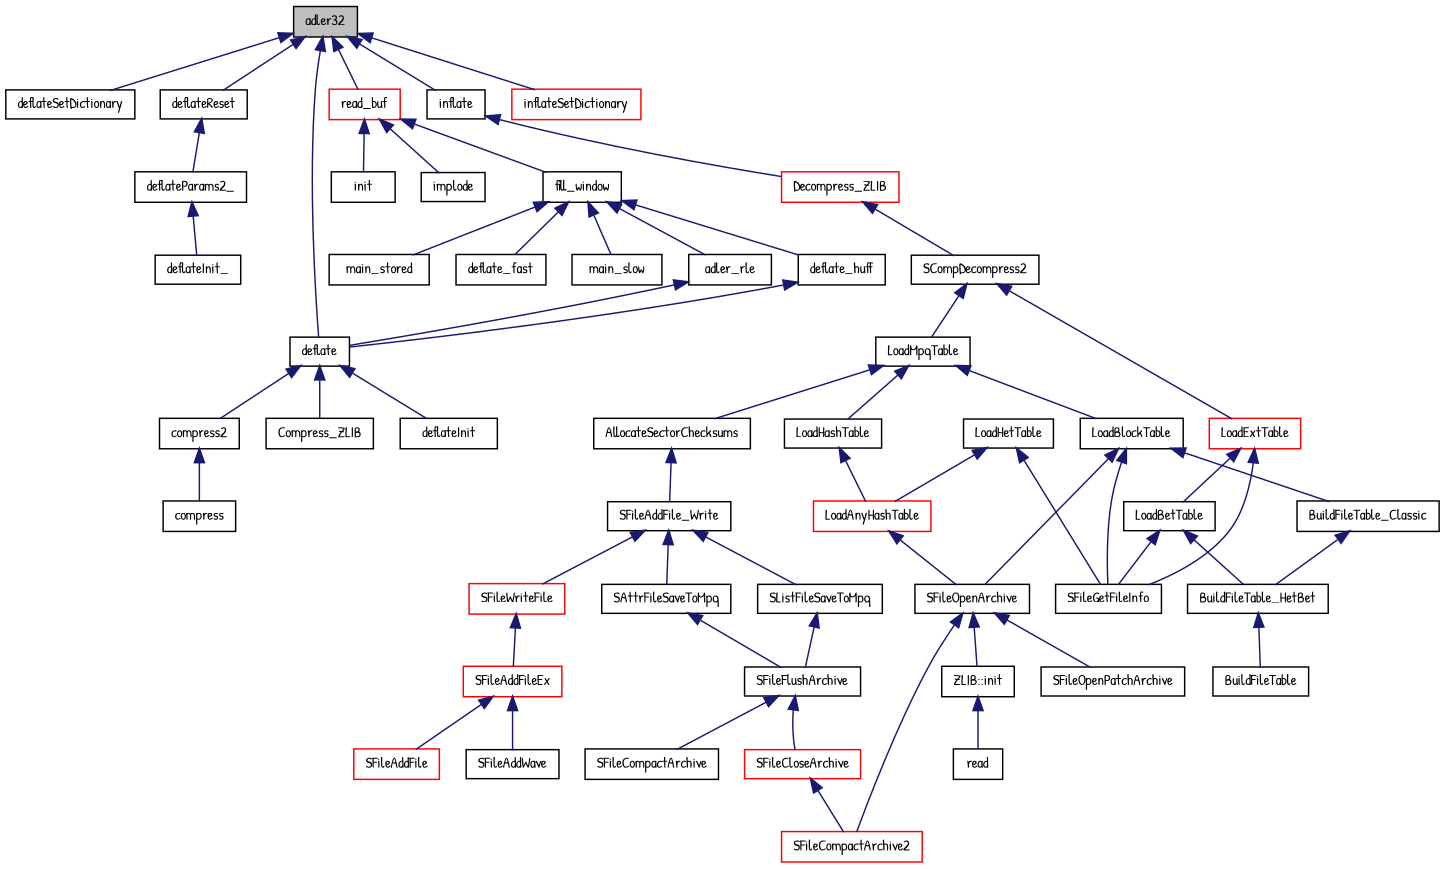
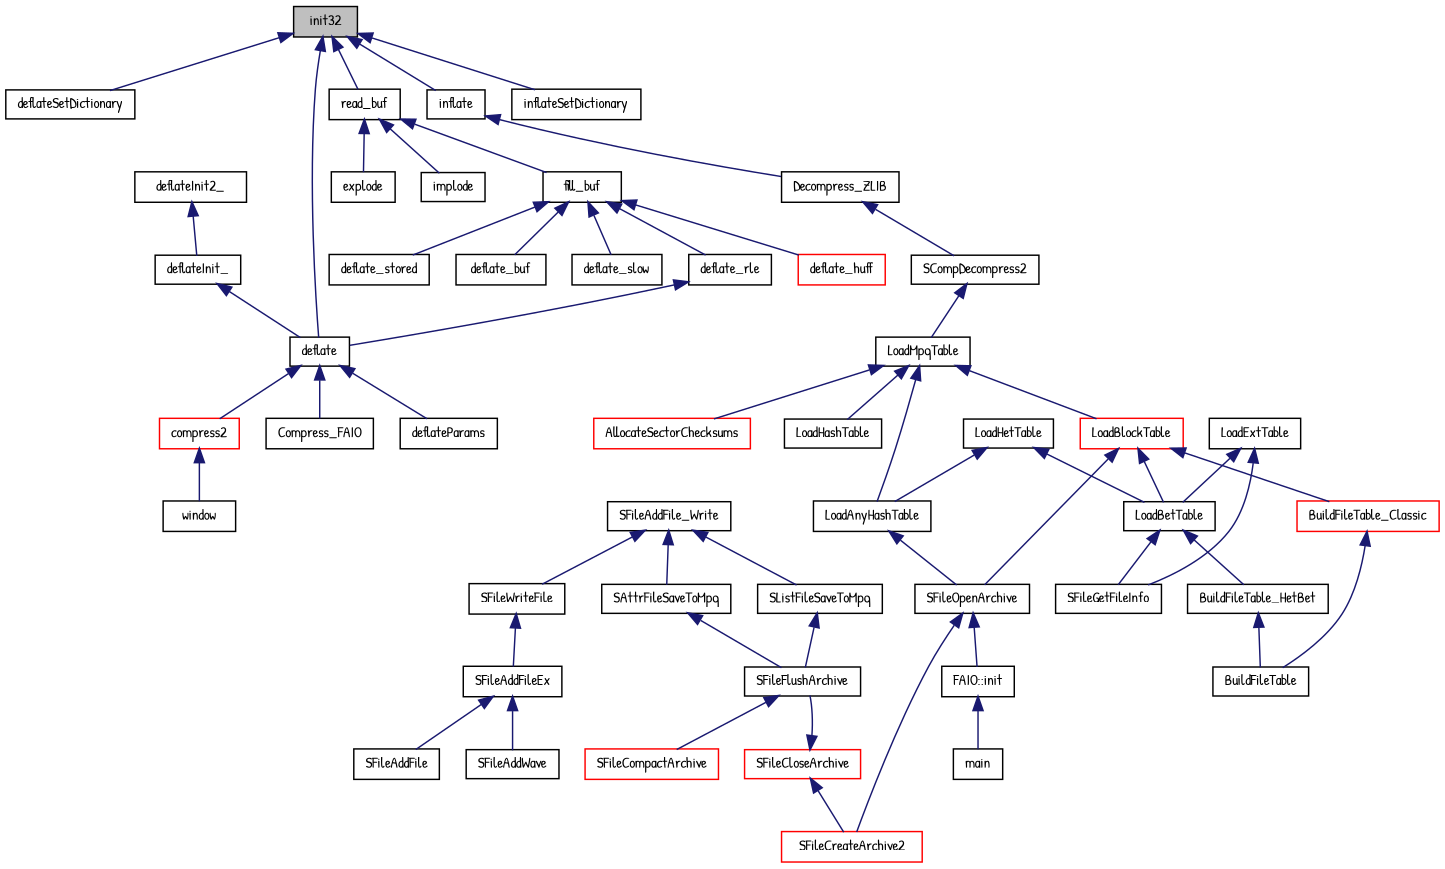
(326, 22) -> (326, 22)
(204, 104) -> none
(365, 104) -> (365, 104)
(576, 104) -> (576, 104)
(191, 187) -> (191, 187)
(363, 187) -> (363, 187)
(582, 187) -> (582, 187)
(840, 187) -> (840, 187)
(379, 270) -> (379, 270)
(501, 270) -> (501, 270)
(617, 270) -> (617, 270)
(730, 270) -> (730, 270)
(842, 270) -> (842, 270)
(567, 320) -> (265, 315)
(1121, 355) -> none
(199, 434) -> (199, 434)
(320, 434) -> (320, 434)
(449, 434) -> (449, 434)
(672, 434) -> (672, 434)
(1132, 434) -> (1132, 434)
(1255, 434) -> (1255, 434)
(856, 481) -> (898, 441)
(670, 483) -> none
(199, 516) -> (199, 516)
(872, 516) -> (872, 516)
(1368, 516) -> (1368, 516)
(1062, 522) -> (1100, 481)
(1109, 523) -> (1154, 482)
(1306, 562) -> (1340, 617)
(517, 599) -> (517, 599)
(513, 682) -> (513, 682)
(978, 682) -> (978, 682)
(1113, 682) -> none
(793, 730) -> (812, 715)
(397, 764) -> (397, 764)
(652, 764) -> (652, 764)
(978, 764) -> (978, 764)
(852, 847) -> (852, 847)
